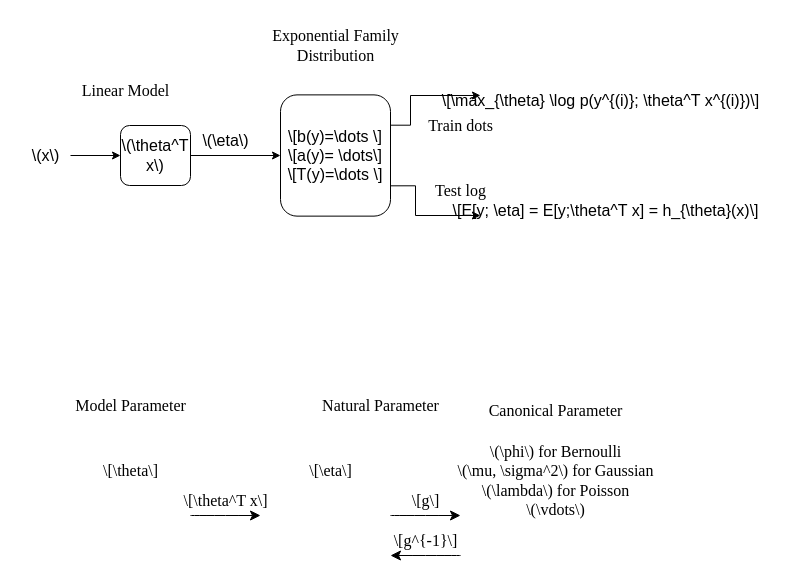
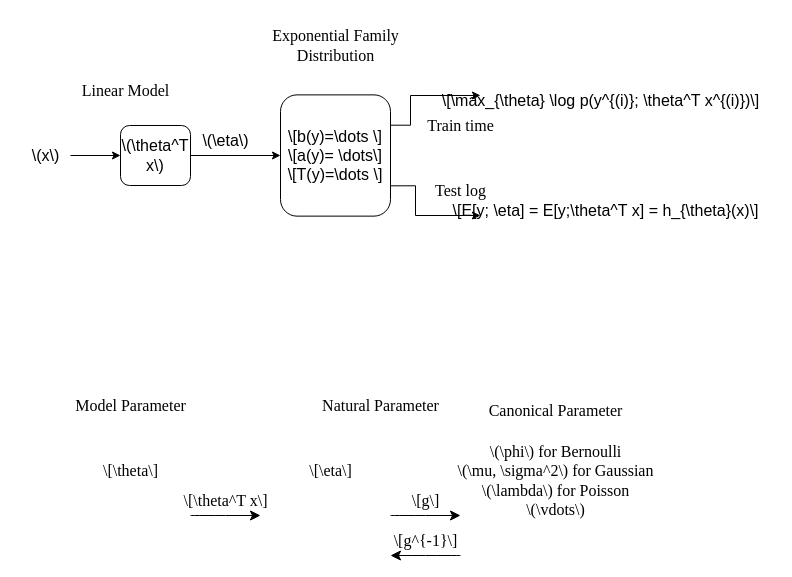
(461, 126) -> (461, 126)
